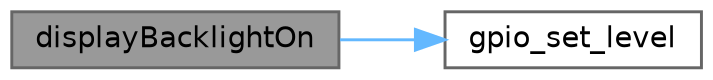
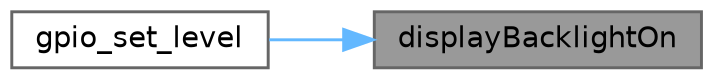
(378, 40) -> (306, 40)
